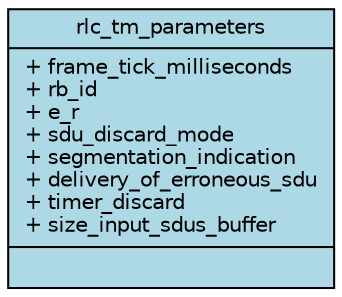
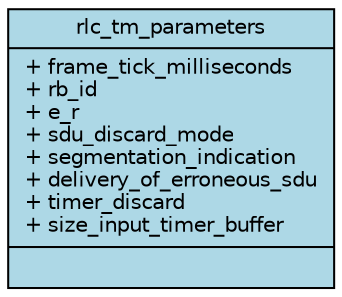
(151, 225) -> (155, 225)
